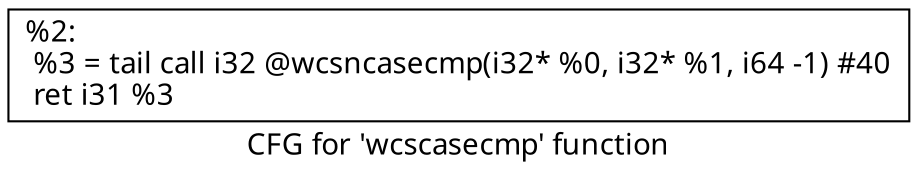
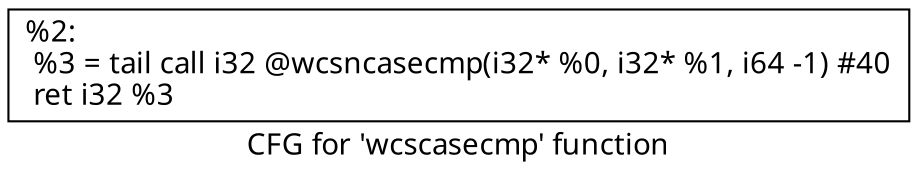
(100, 96) -> (100, 96)
